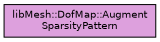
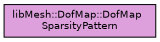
(80, 21) -> (80, 21)
